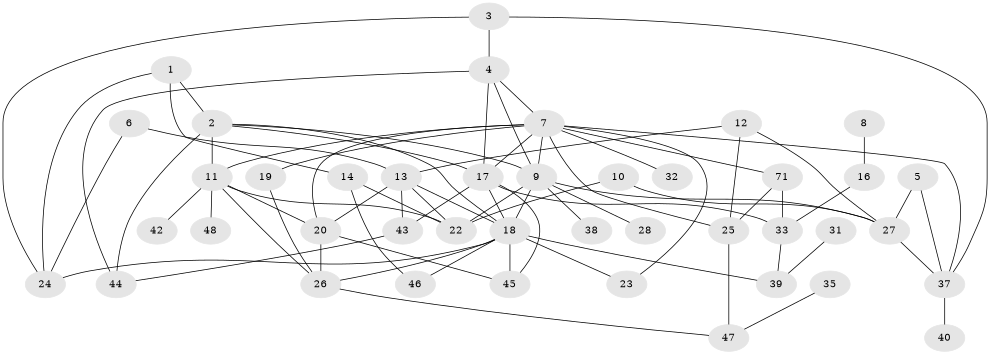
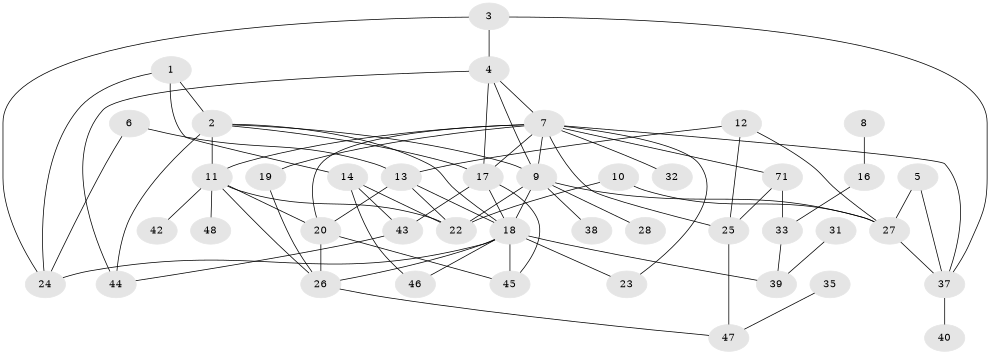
(402, 199) -> (375, 204)
(646, 204) -> none
